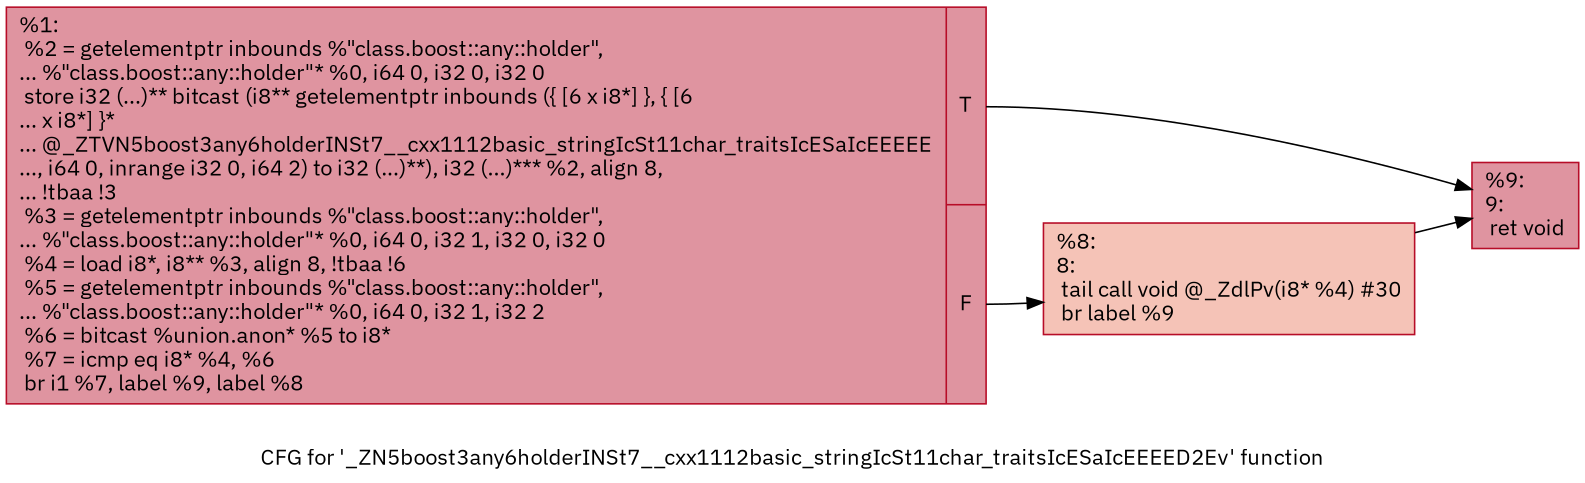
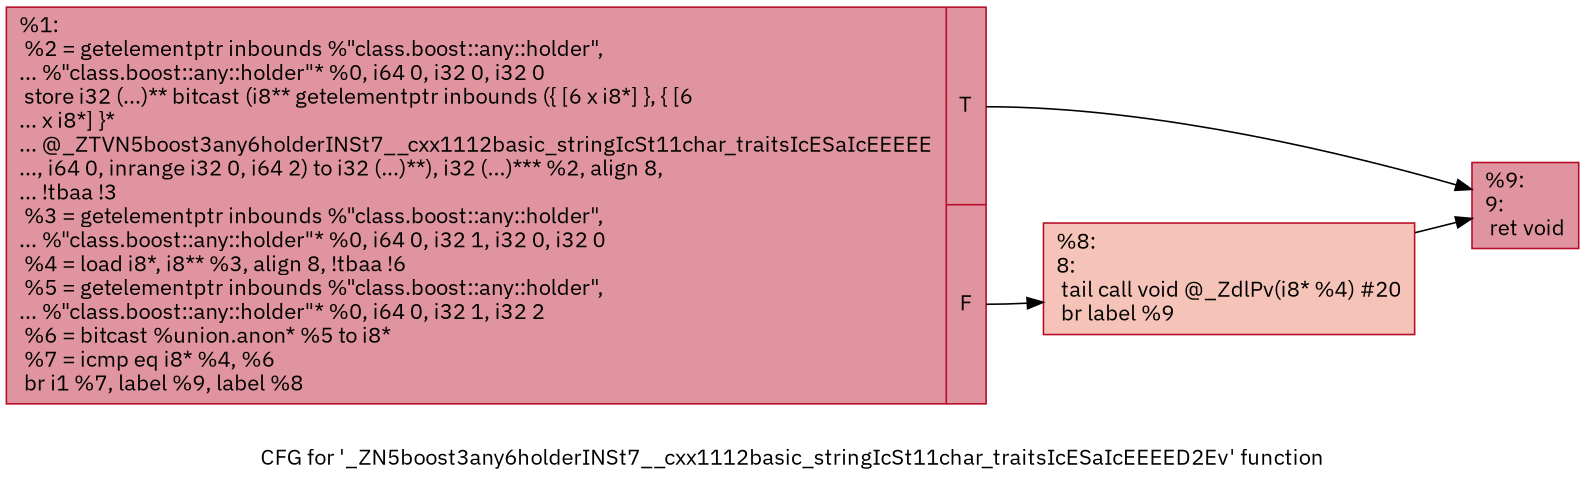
(1229, 290) -> (1229, 290)
